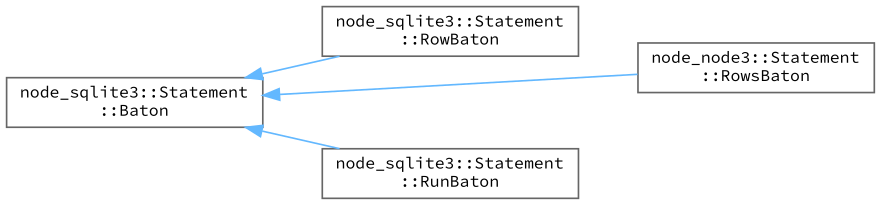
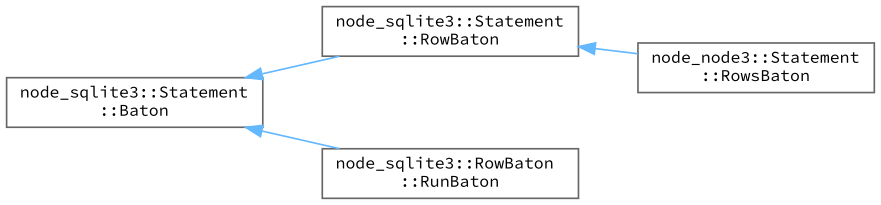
(459, 84) -> (616, 51)
(450, 174) -> (450, 174)
